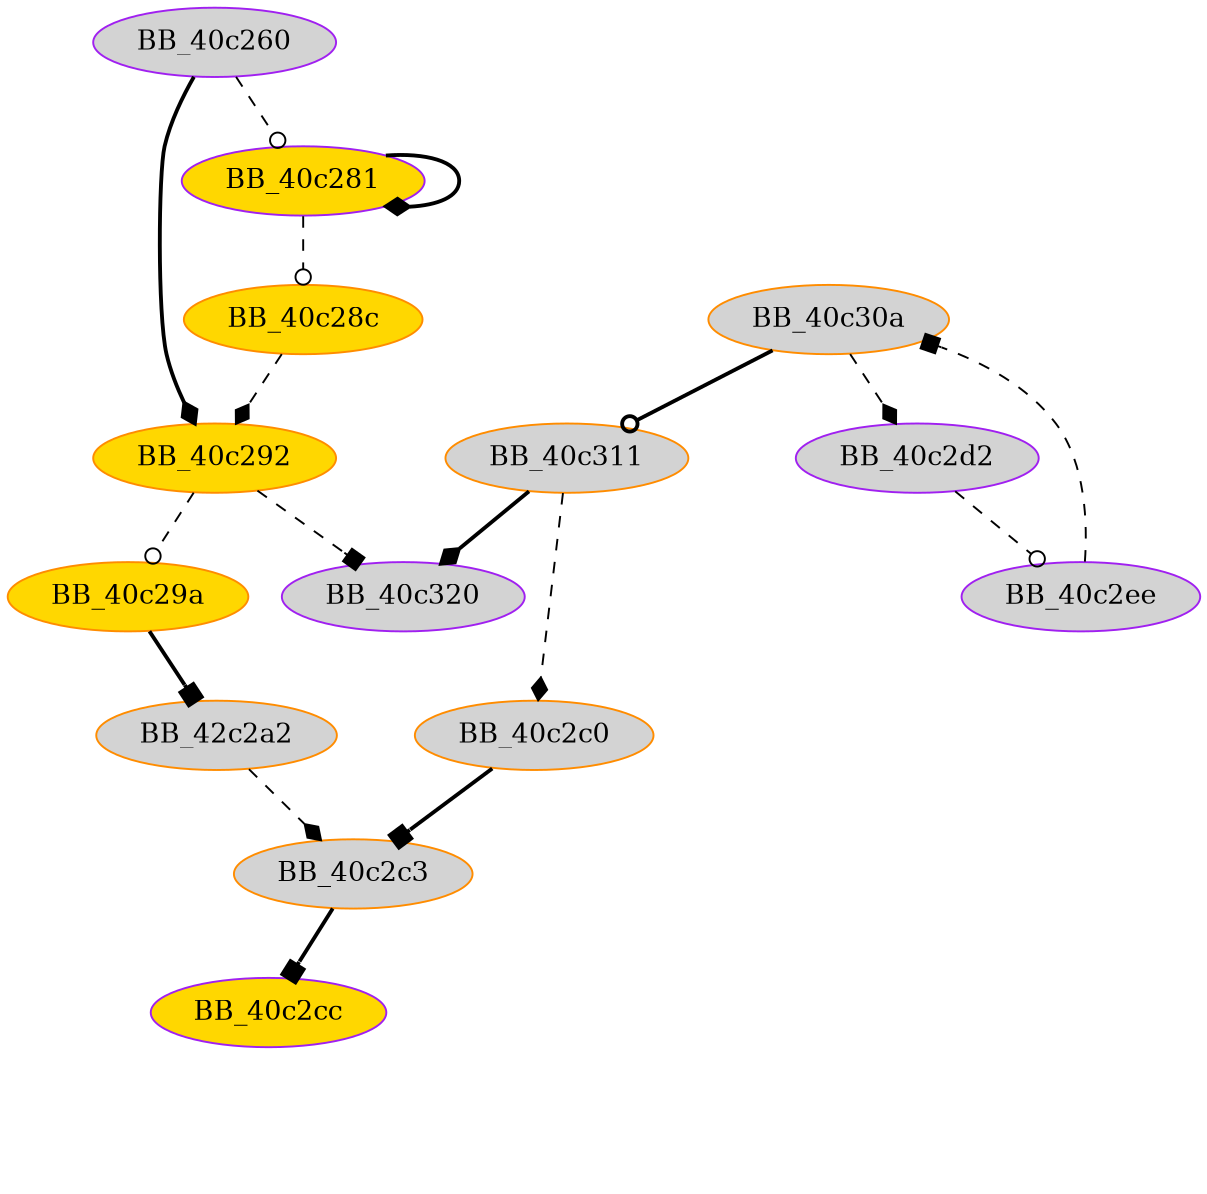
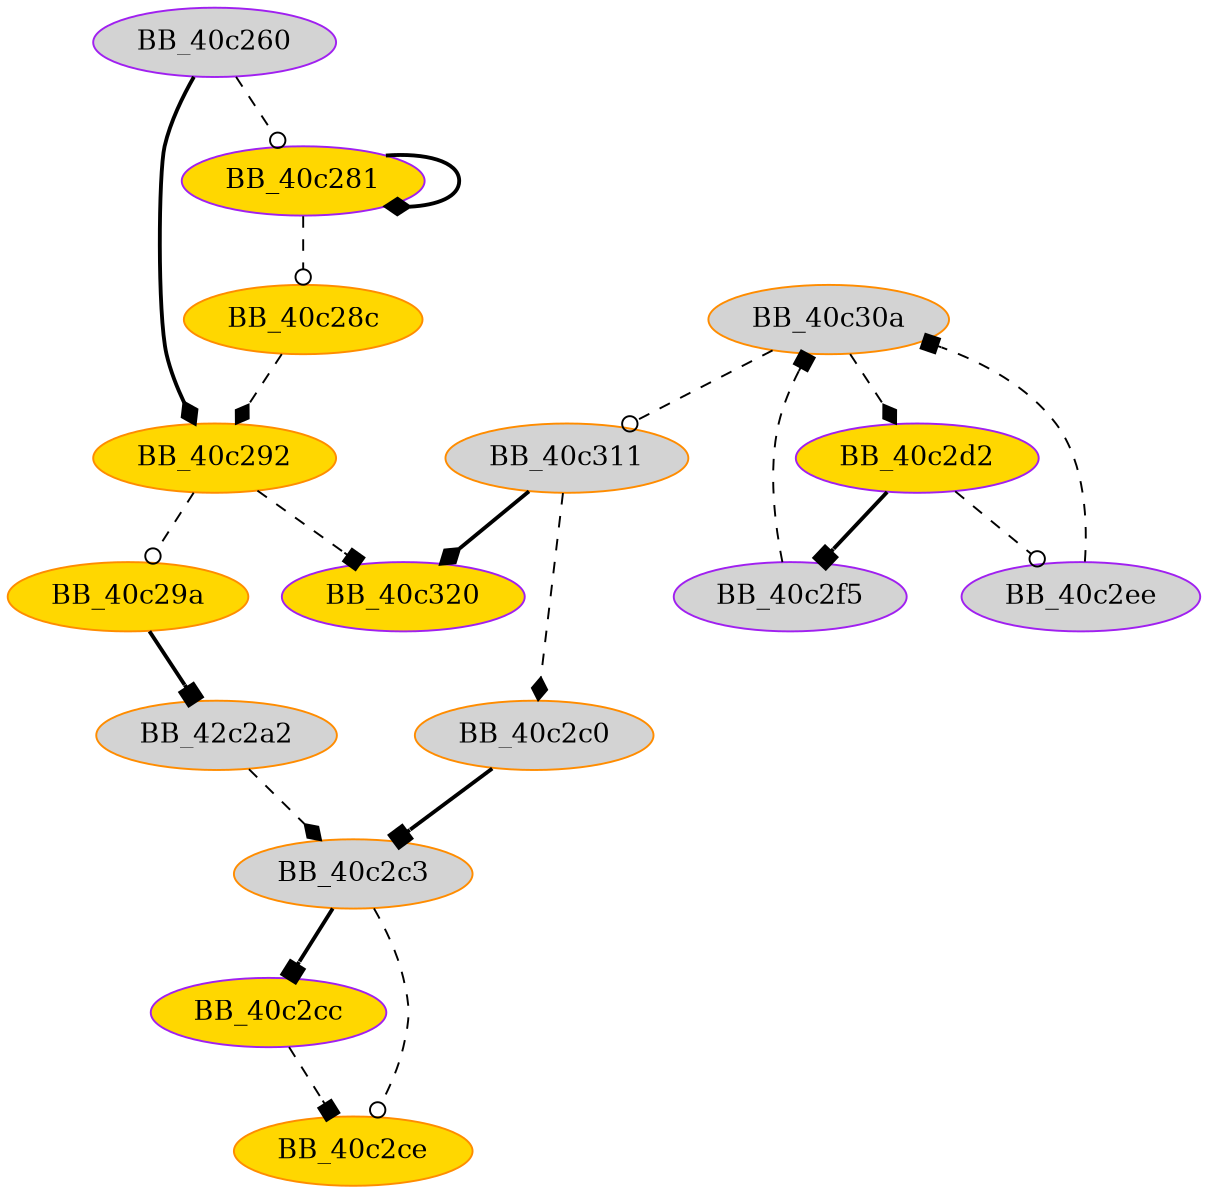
(705, 385) -> (705, 385)
(917, 458) -> (917, 458)
(403, 597) -> (403, 597)
none -> (790, 597)
none -> (353, 1151)
